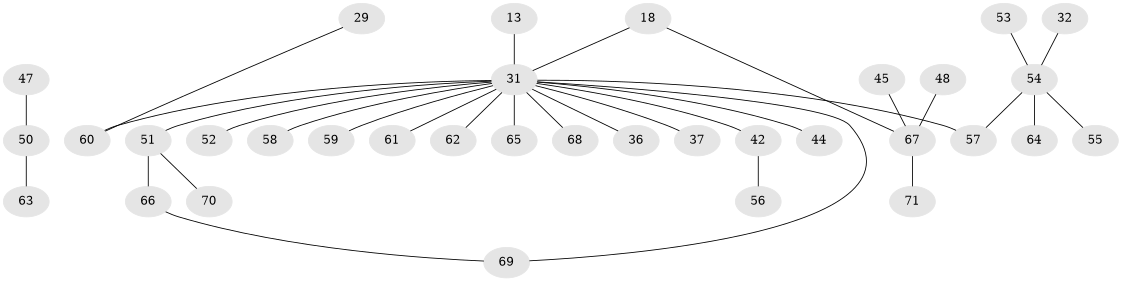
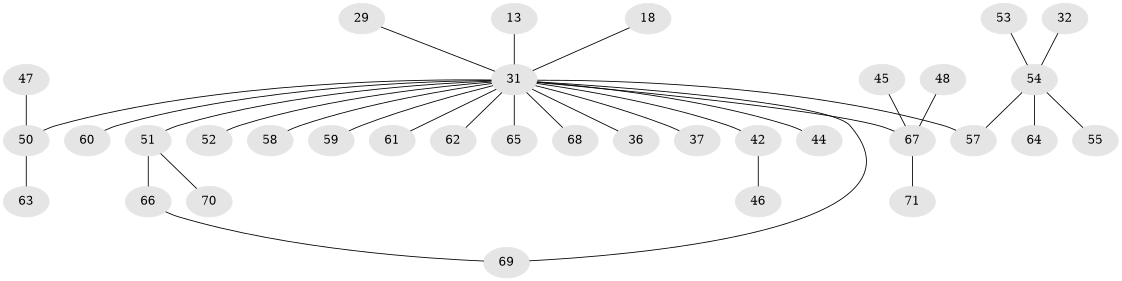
(224, 78) -> (438, 49)
(780, 80) -> (717, 101)
none -> (266, 90)
(758, 202) -> (758, 202)
